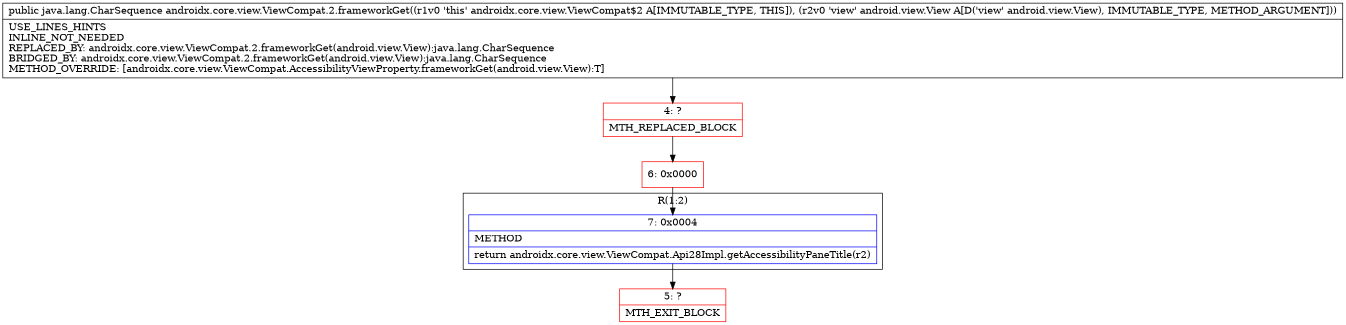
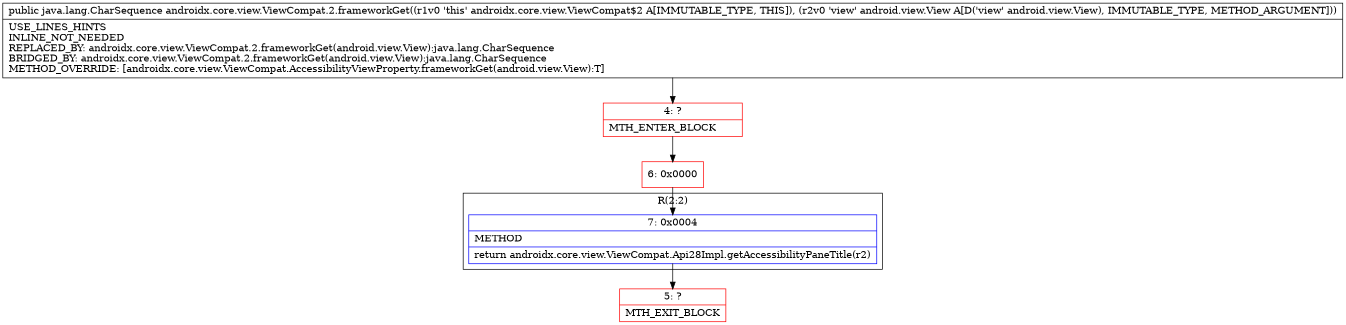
(673, 128) -> (663, 128)
(673, 201) -> (673, 201)
